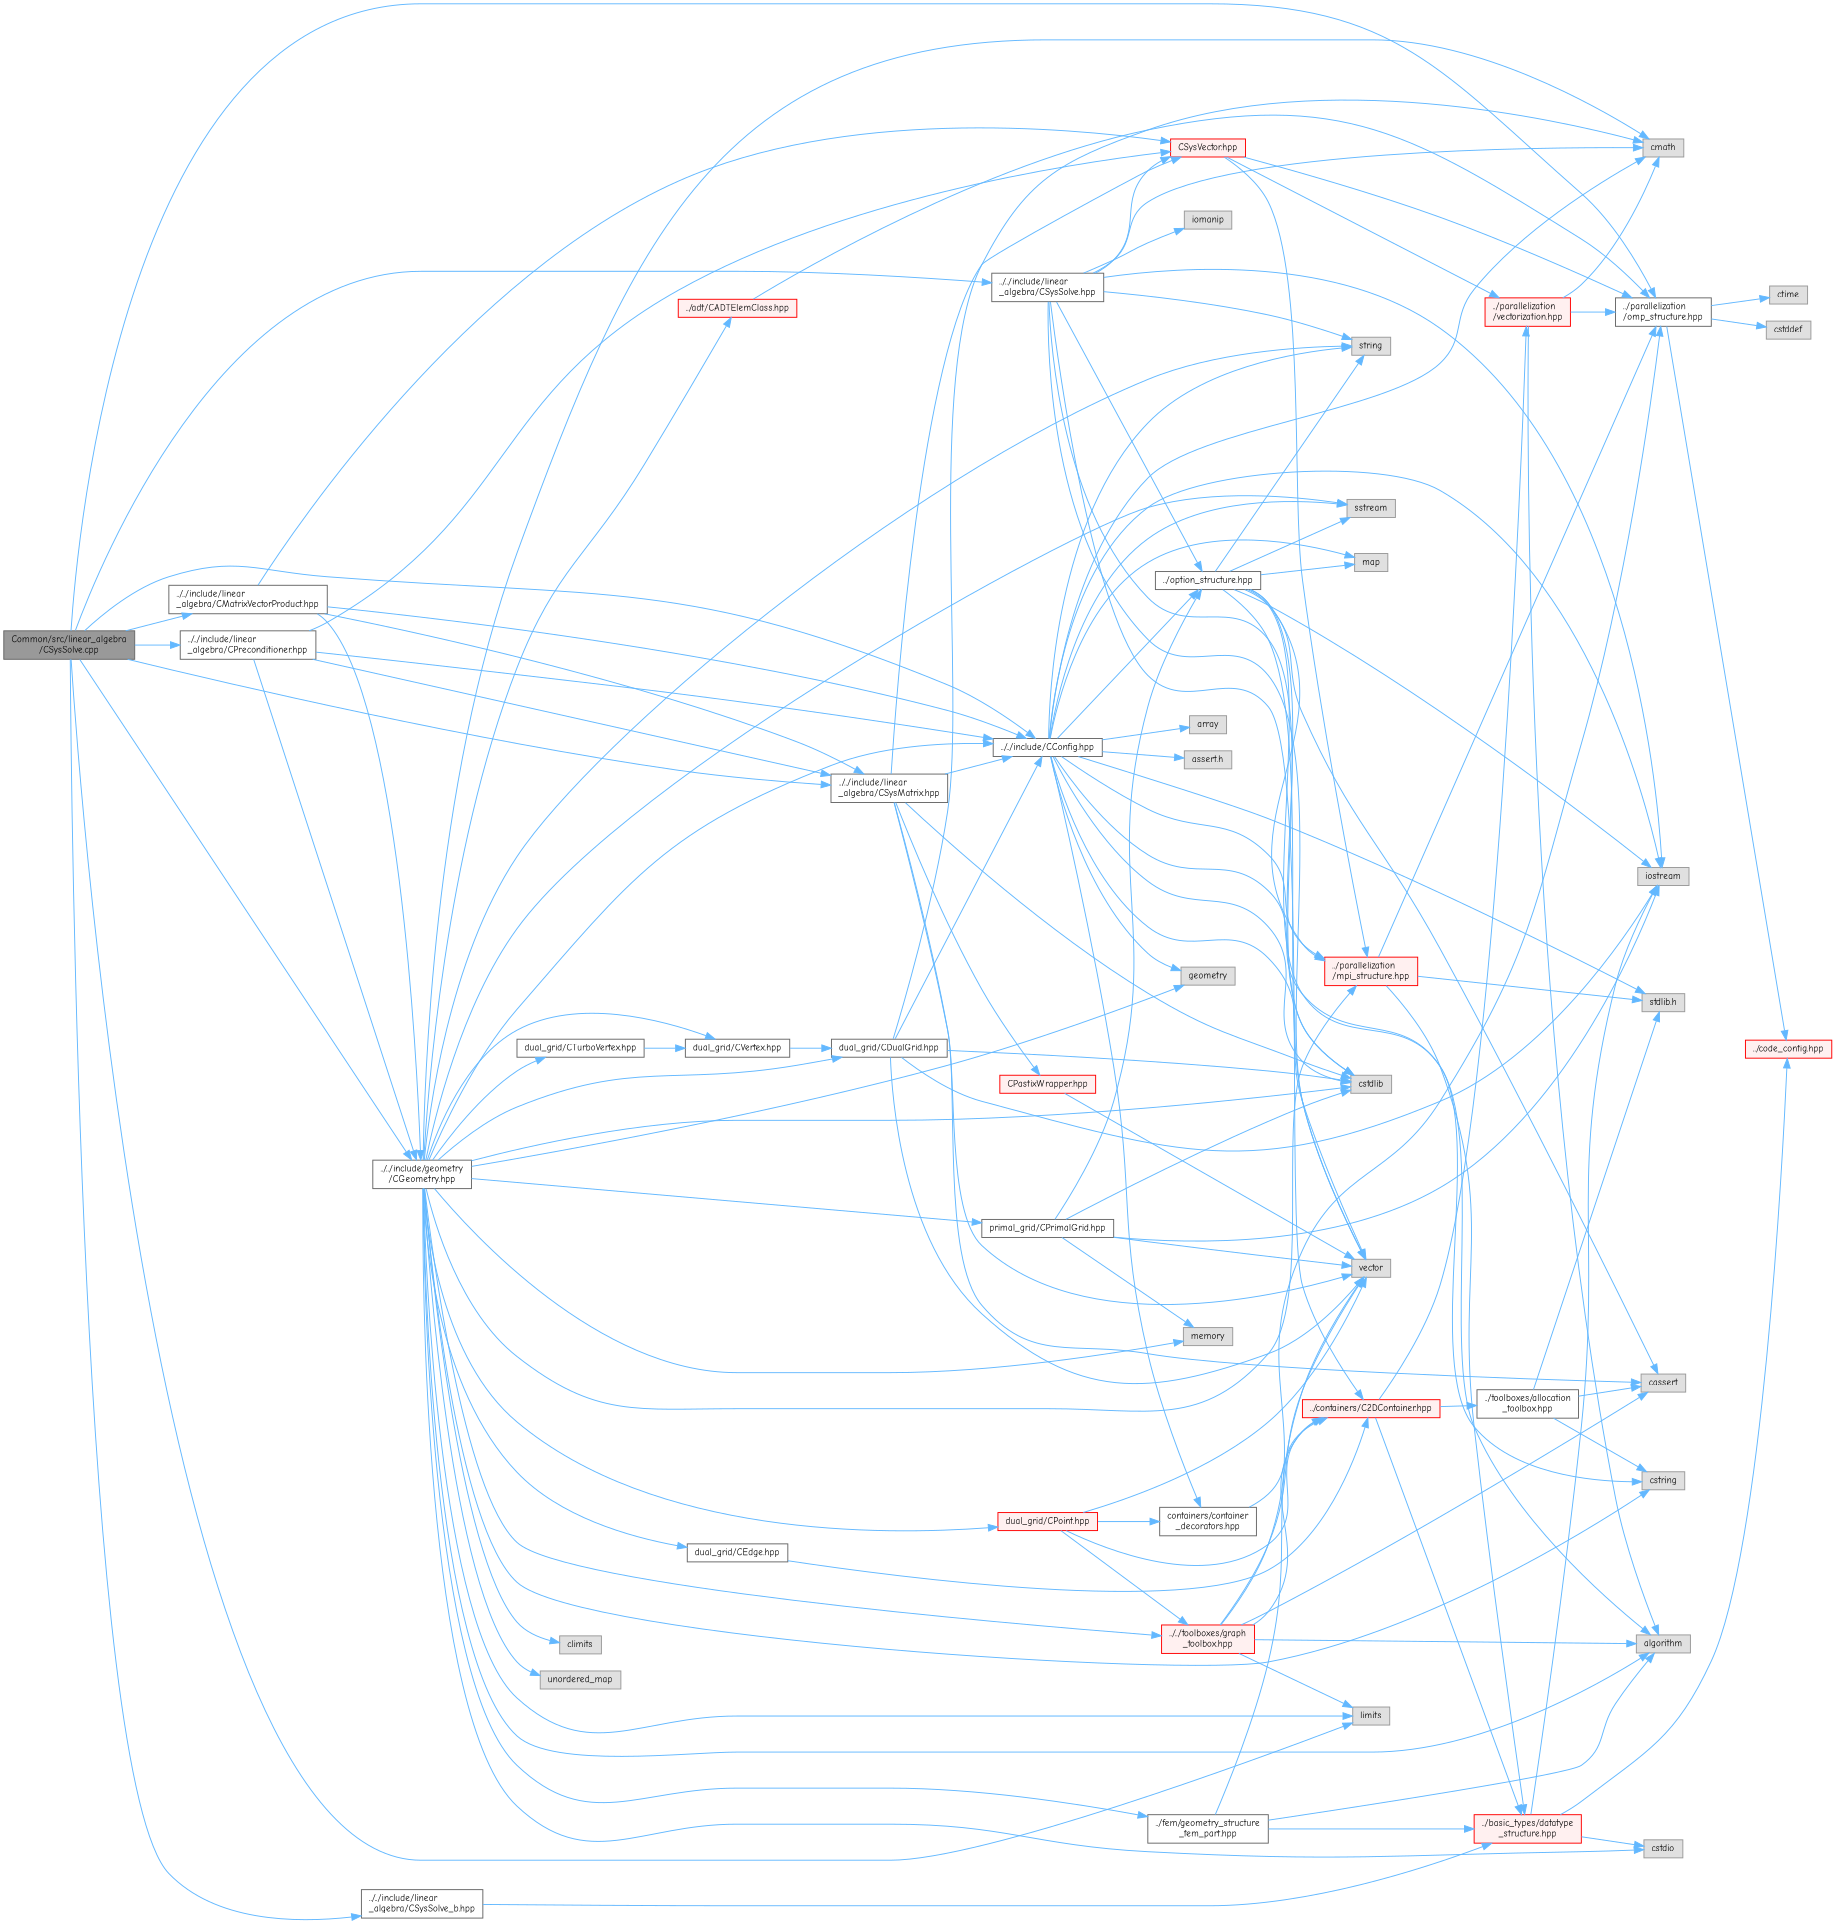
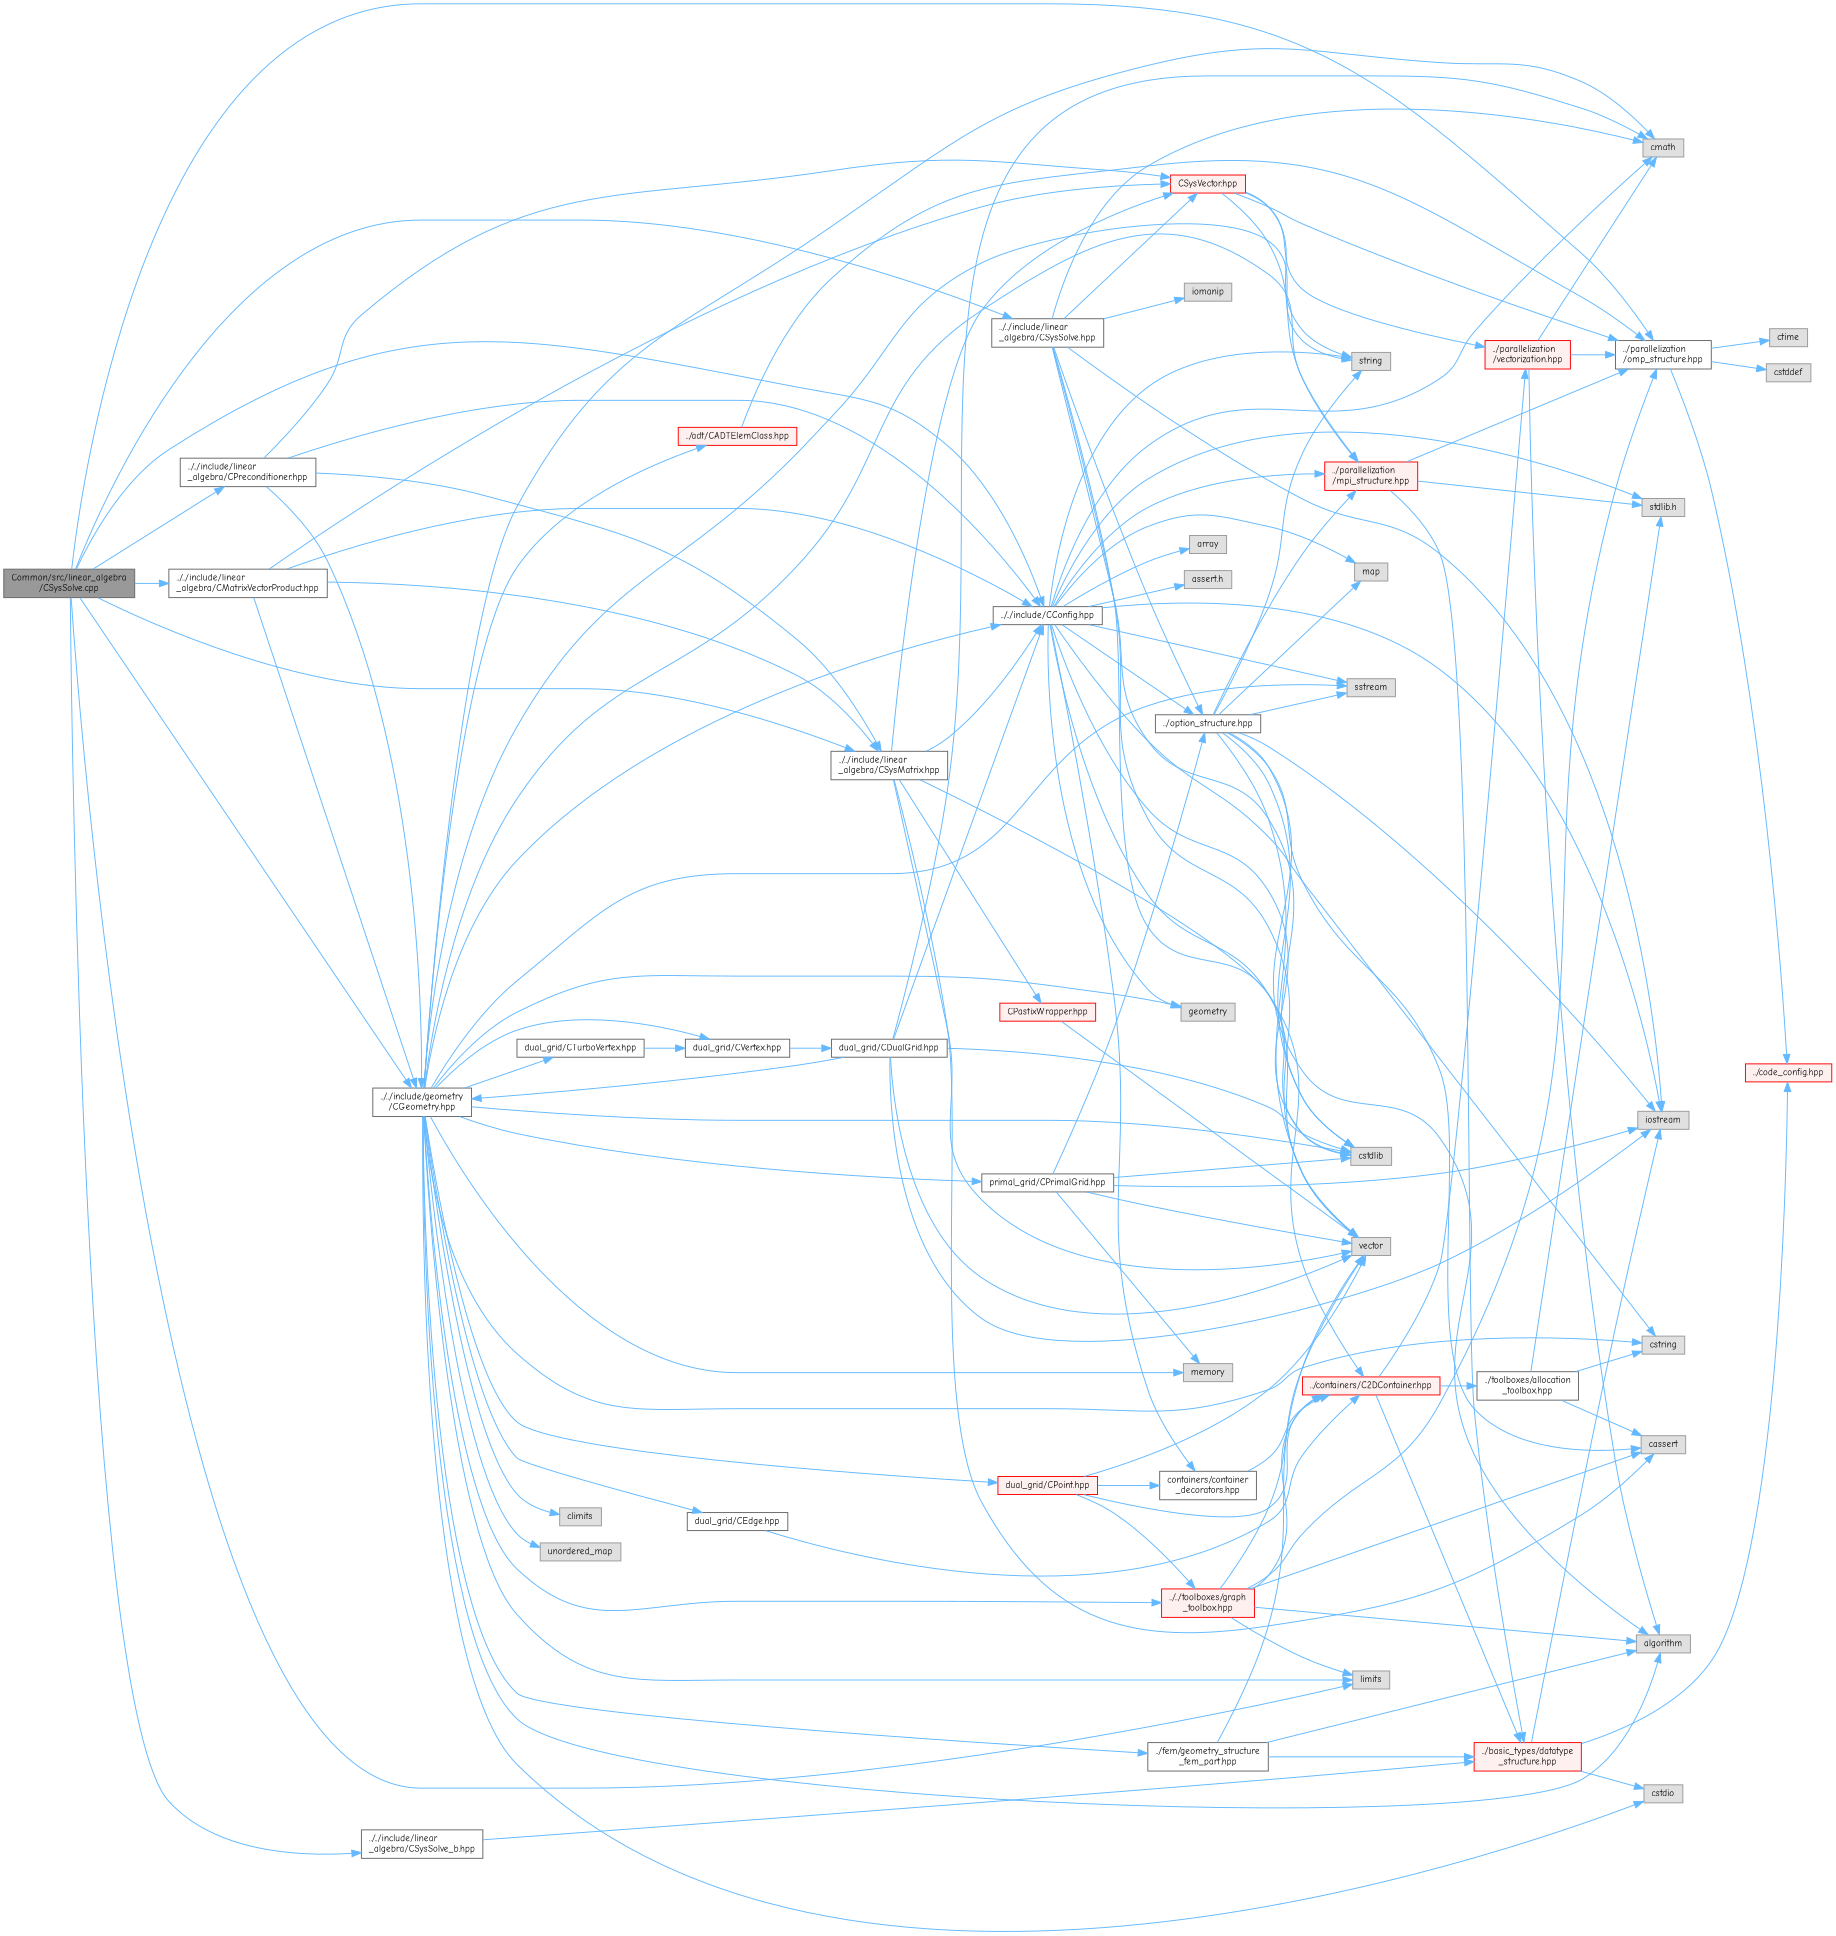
(1225, 307) -> (1300, 327)
(626, 1078) -> (663, 1082)
